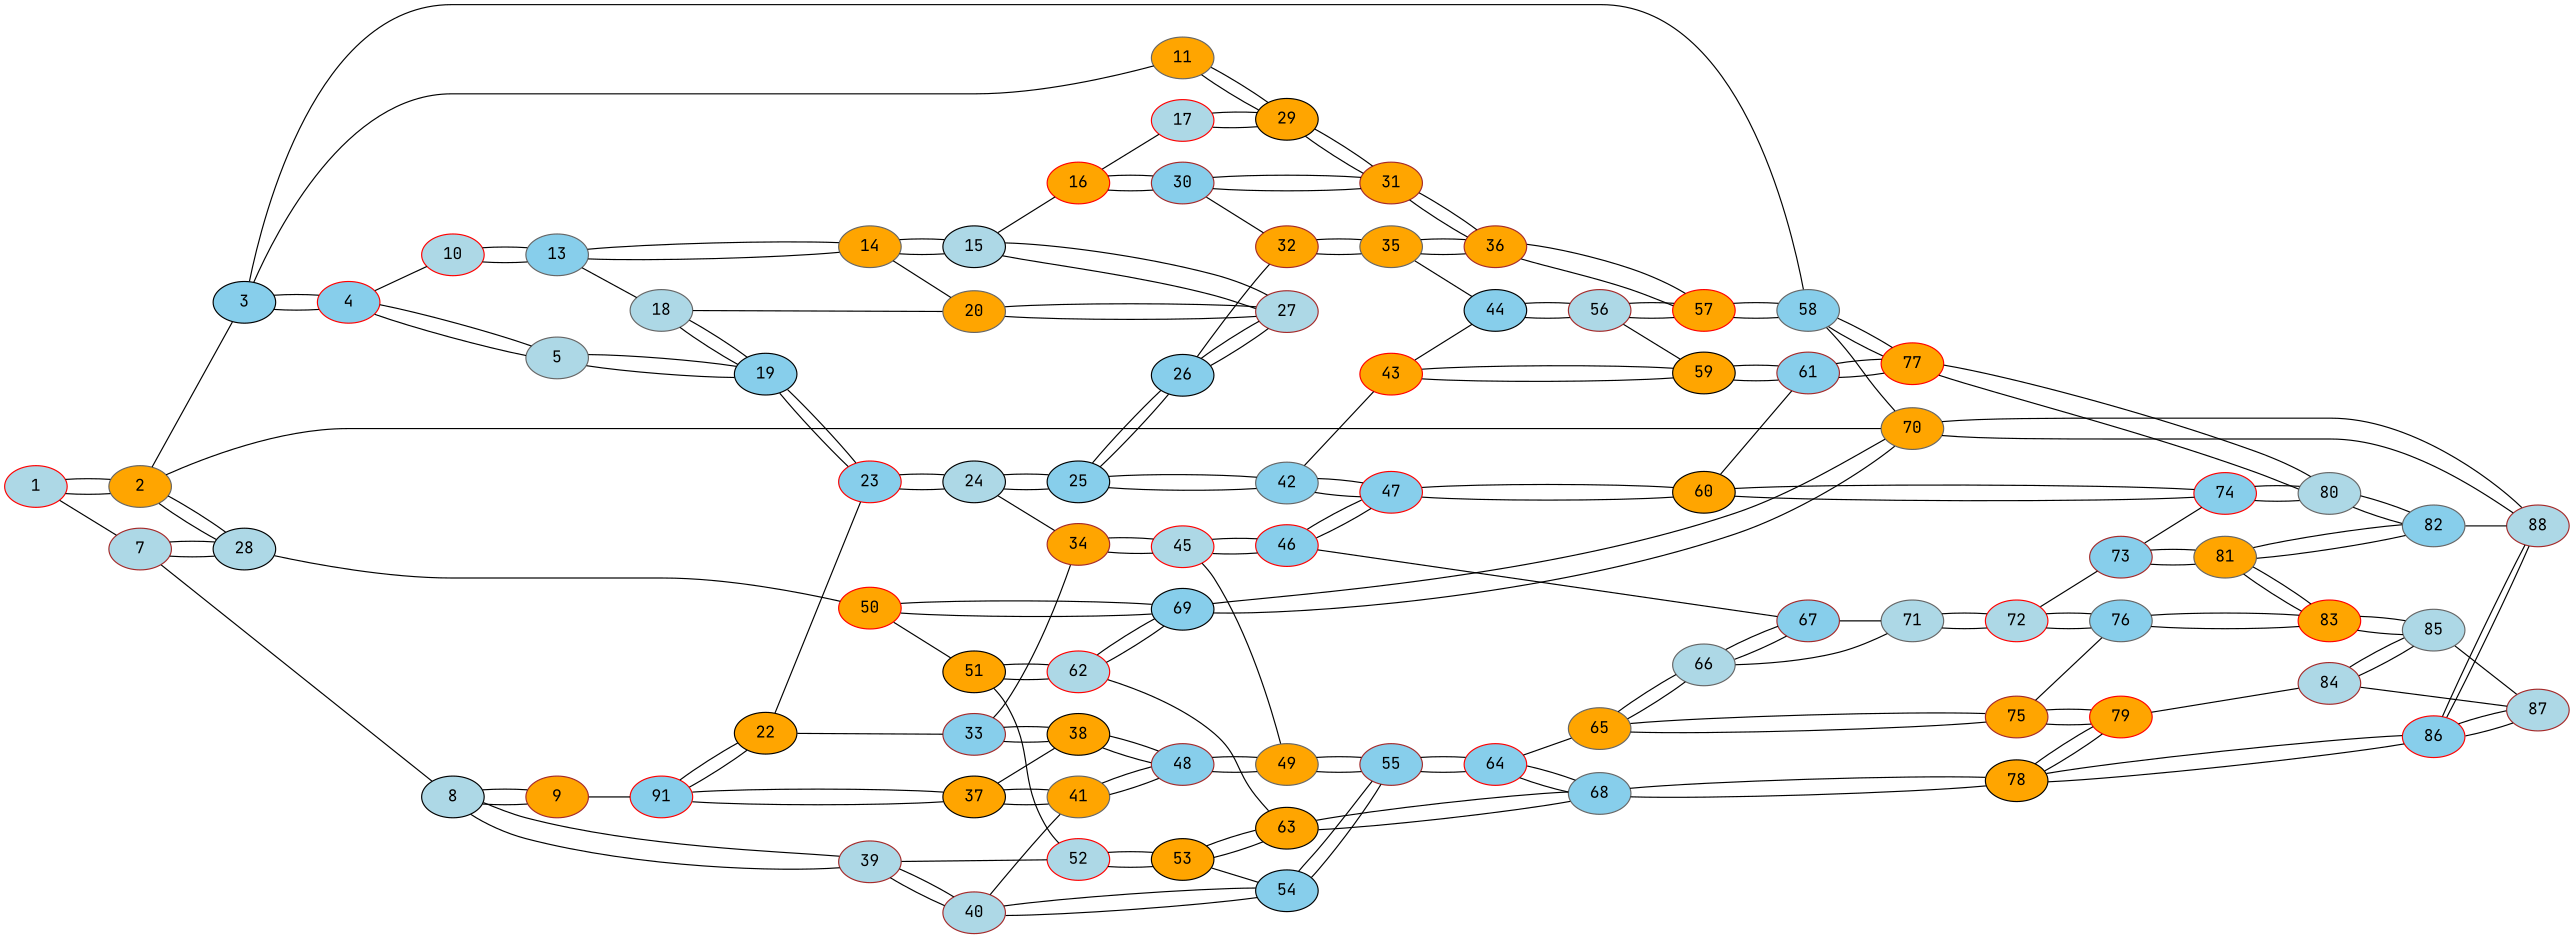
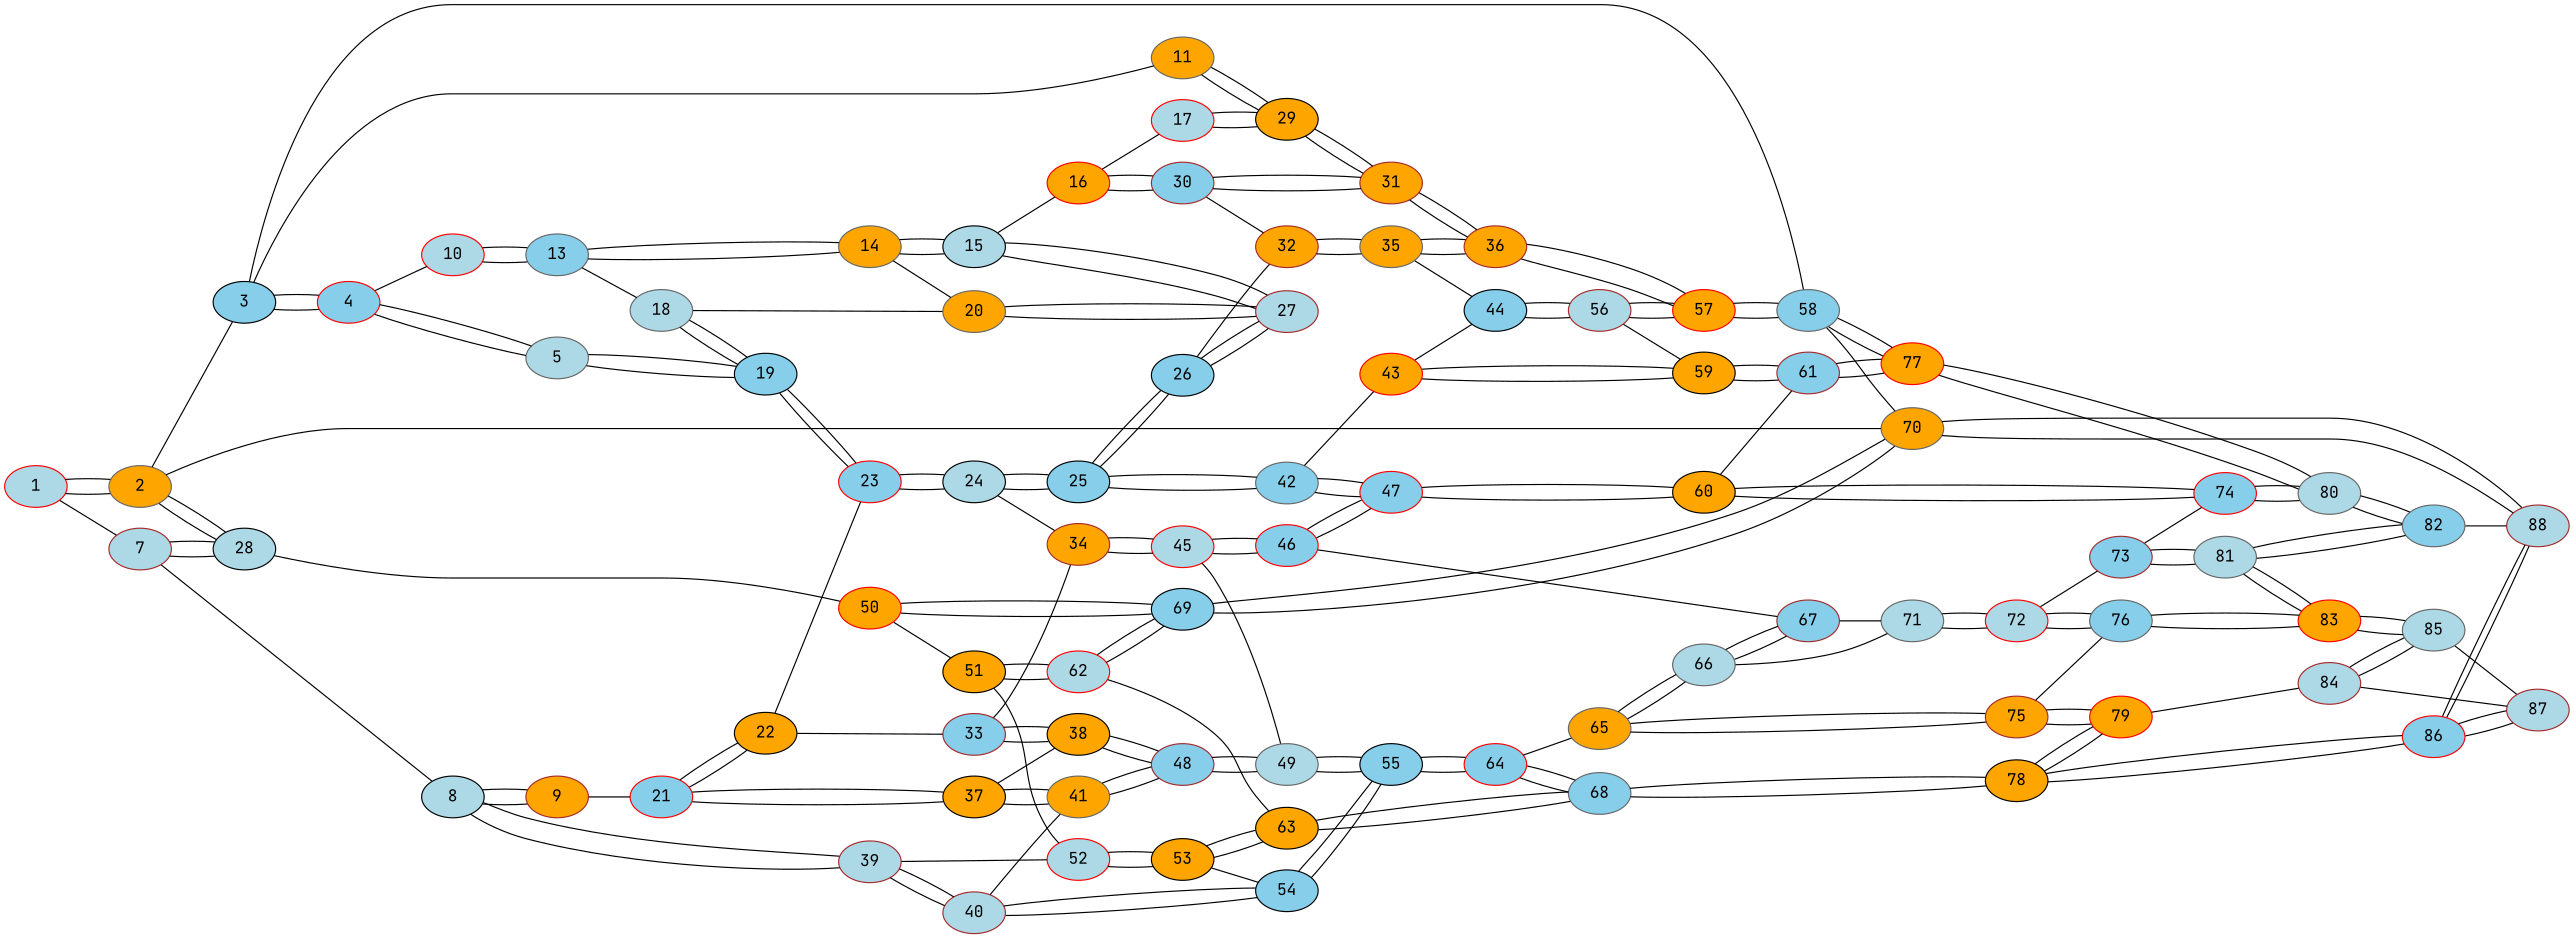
(2225, 557) -> (2225, 557)
(1287, 765) -> (1287, 765)
(1391, 765) -> (1391, 765)
(661, 797) -> (661, 797)
